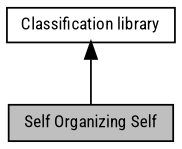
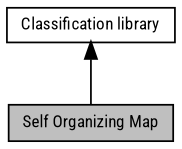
(91, 123) -> (91, 123)
